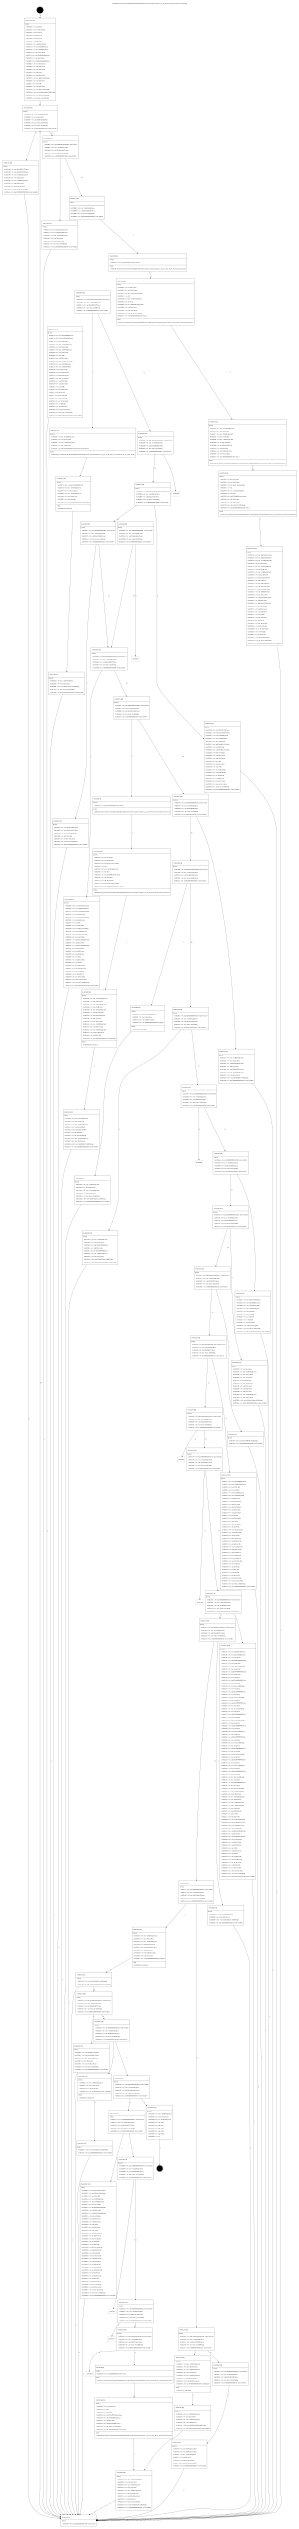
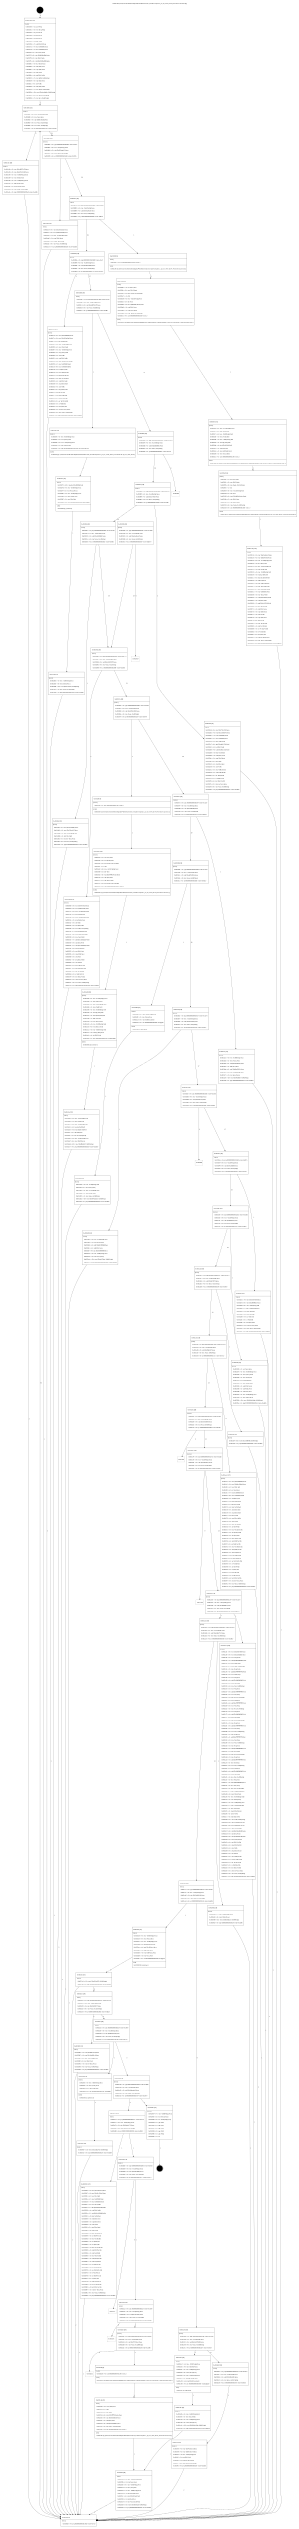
none -> (87, 263)
